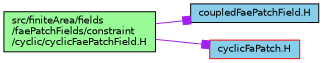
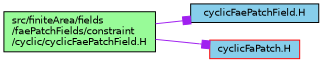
(255, 13) -> (255, 13)
